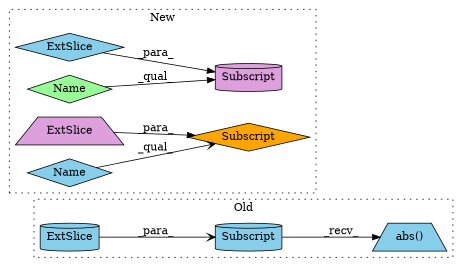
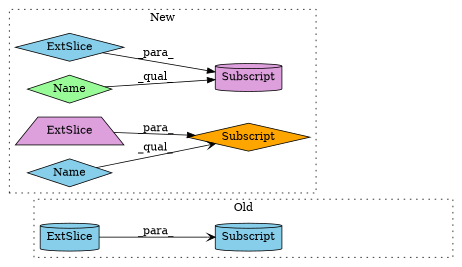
(410, 237) -> none
